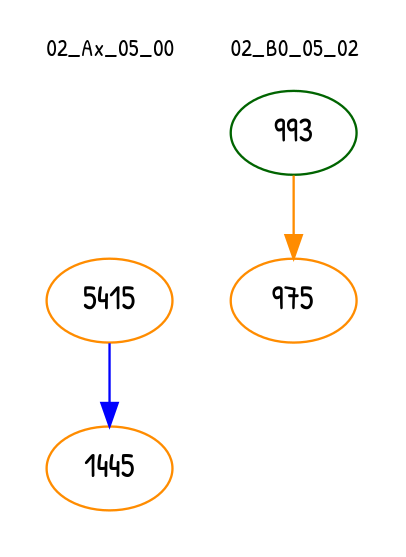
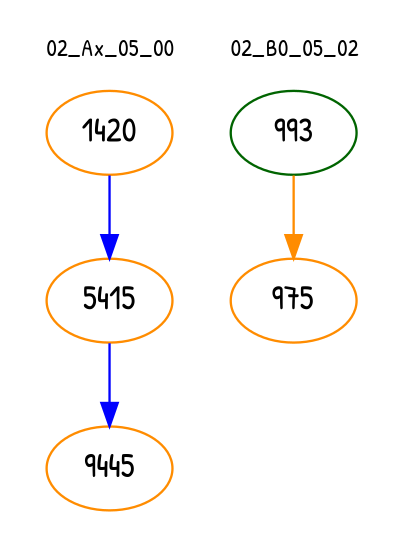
none -> (110, 133)
(110, 468) -> (110, 468)
